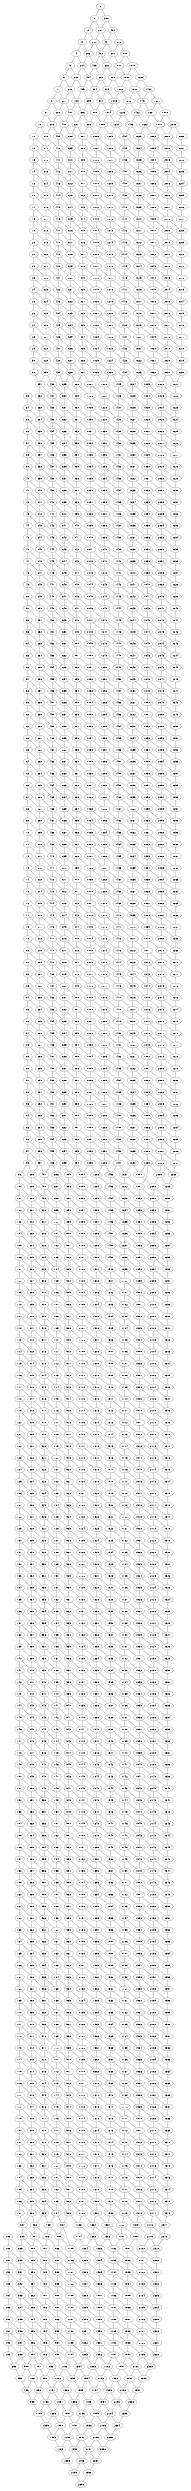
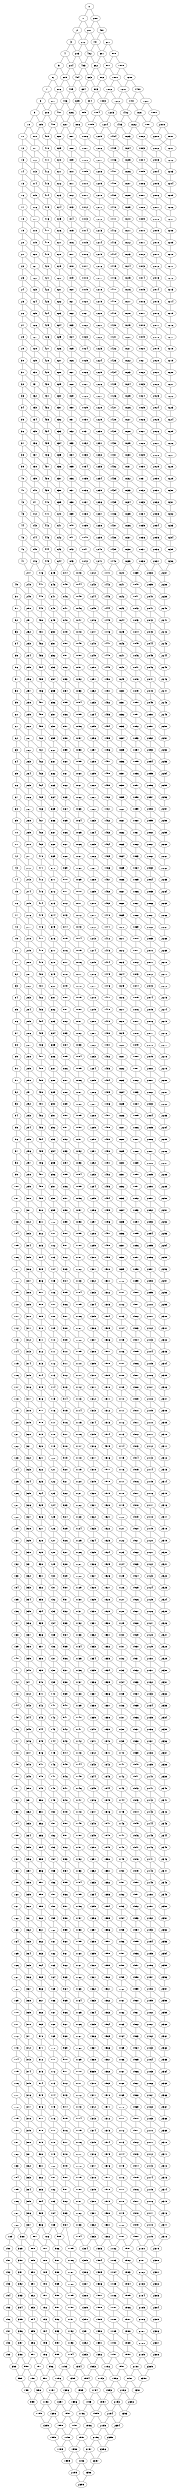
(163, 130) -> (152, 130)
none -> (23, 384)
(28, 573) -> none
(34, 897) -> none
(147, 1176) -> (136, 1181)
none -> (16, 2225)
